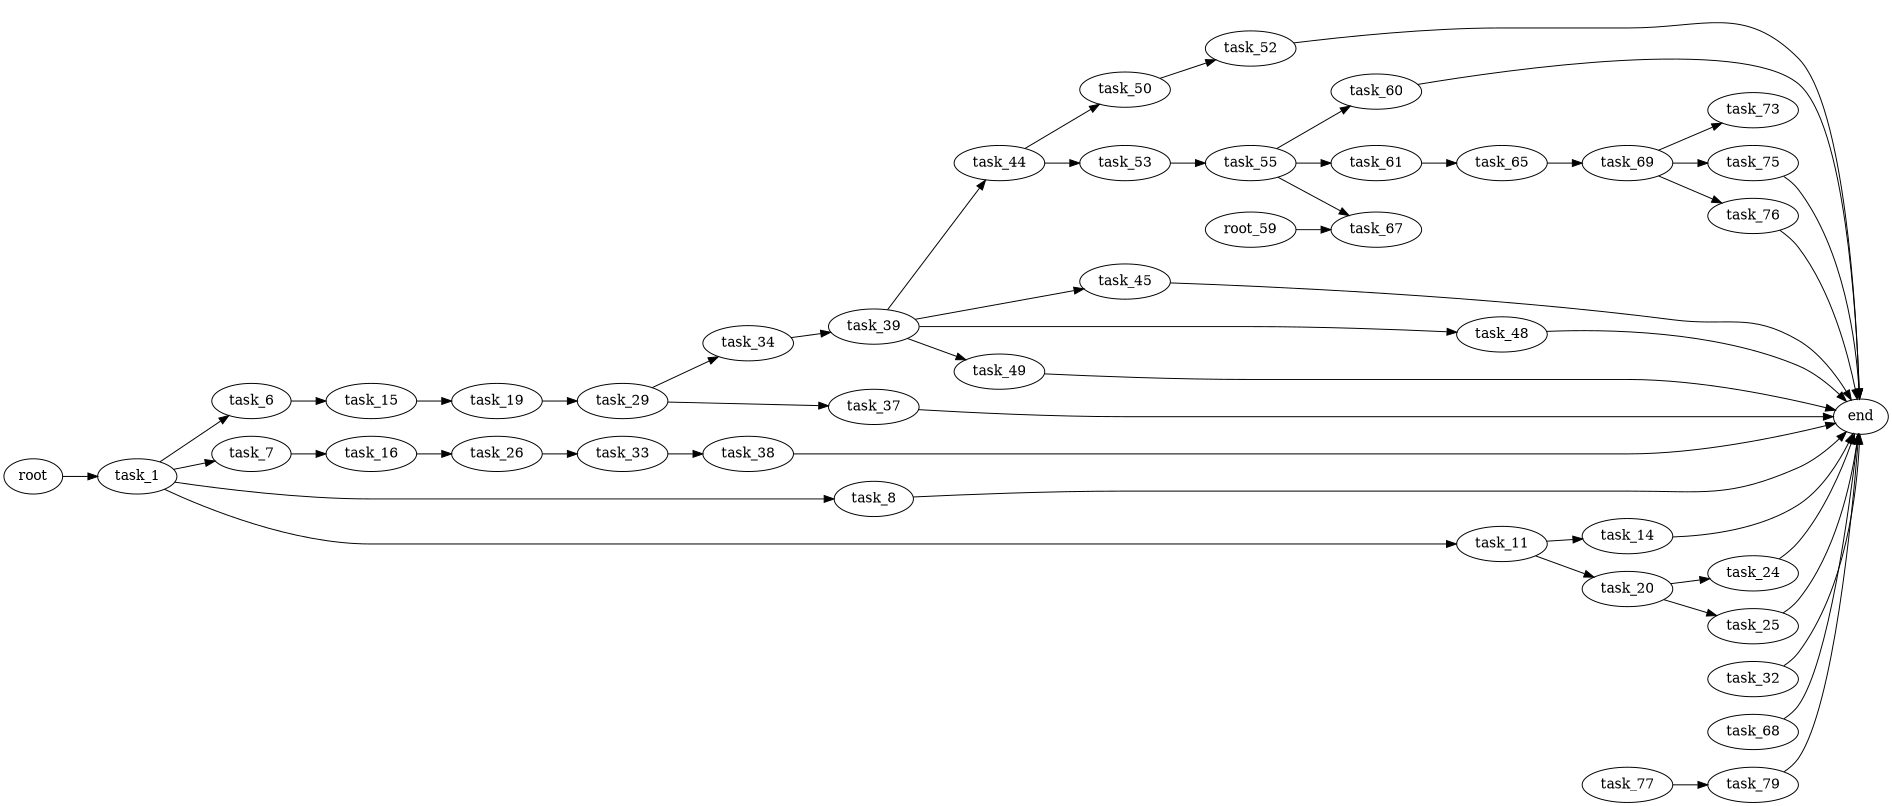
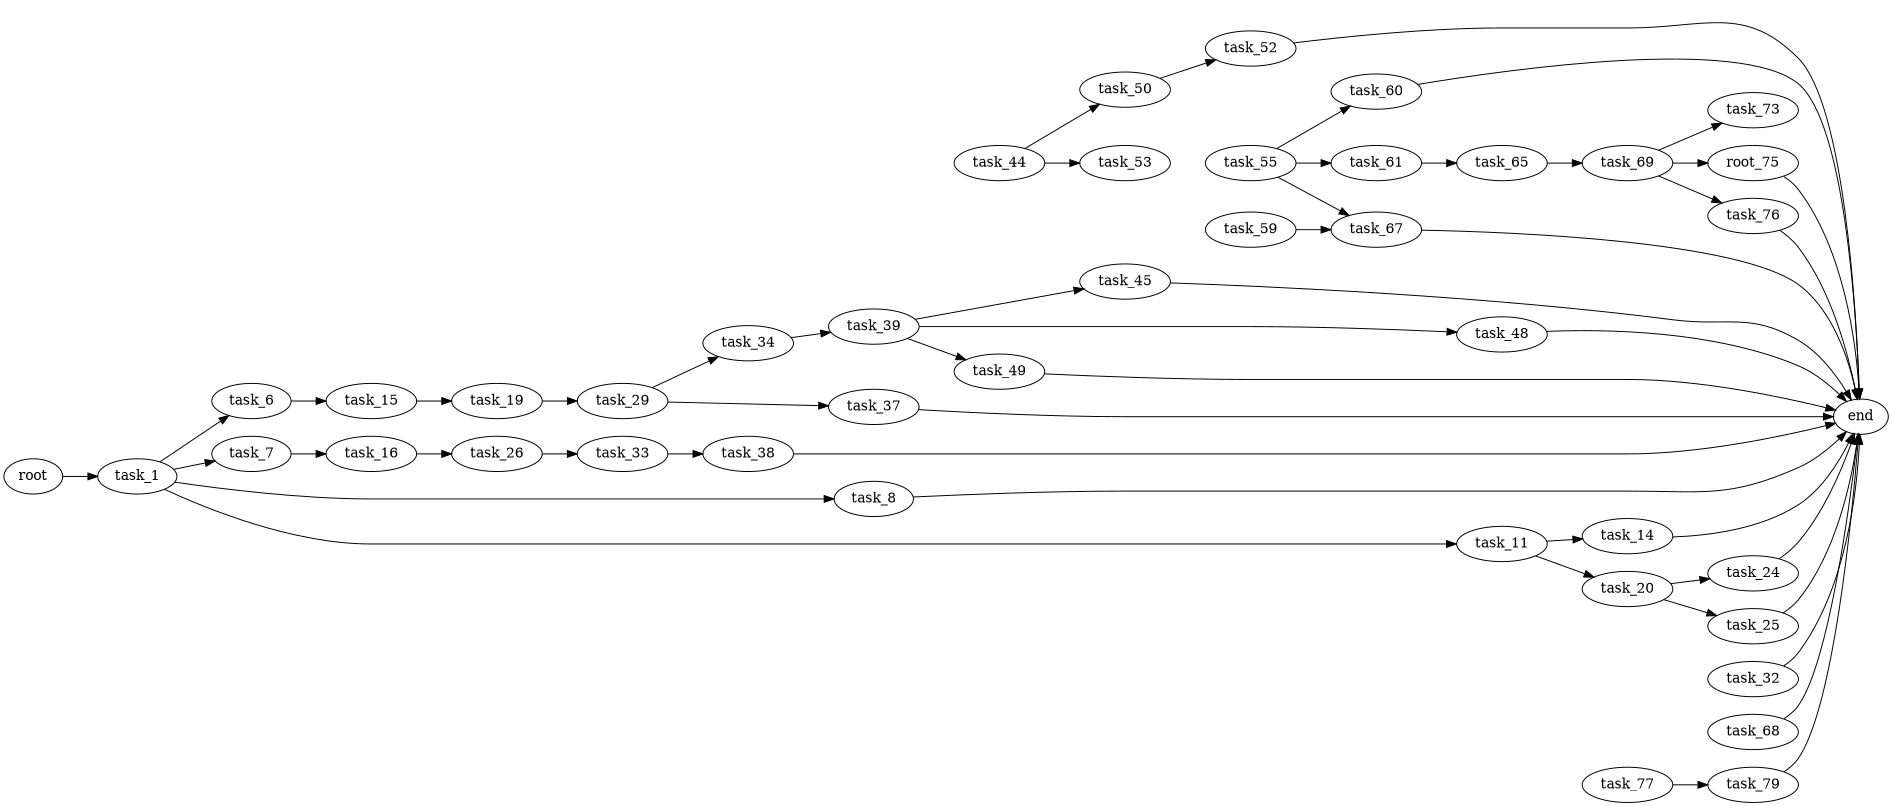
(1183, 163) -> none
(1753, 163) -> (1753, 163)
(1251, 230) -> (1251, 230)
none -> (1674, 248)
(934, 249) -> none
